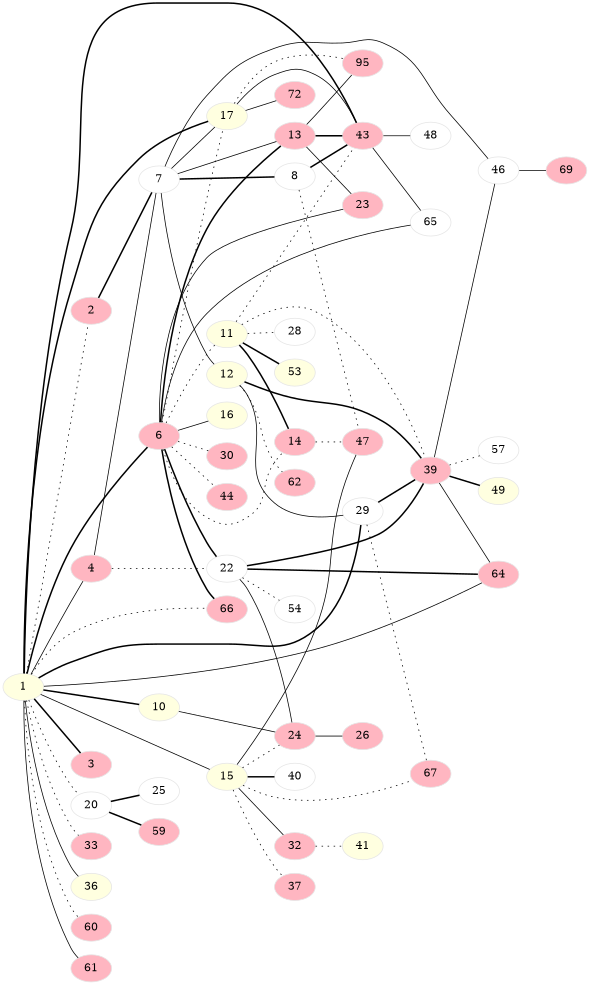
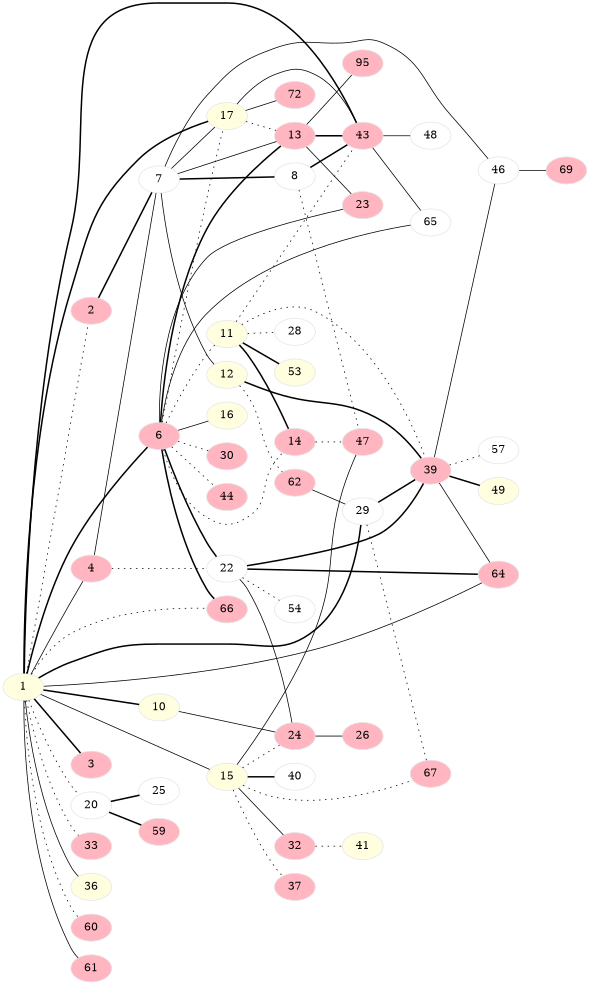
(280, 60) -> (261, 126)
(259, 481) -> (329, 497)
